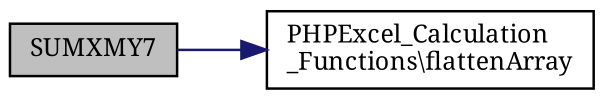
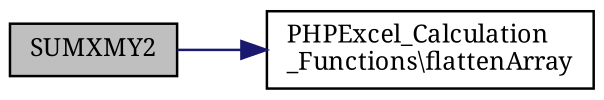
(94, 50) -> (94, 50)
